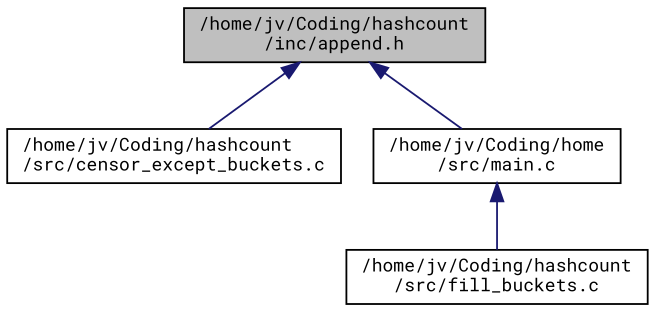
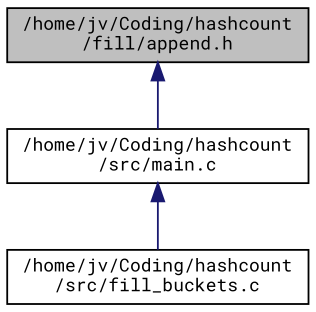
(335, 35) -> (158, 35)
(174, 156) -> none
(497, 156) -> (158, 156)
